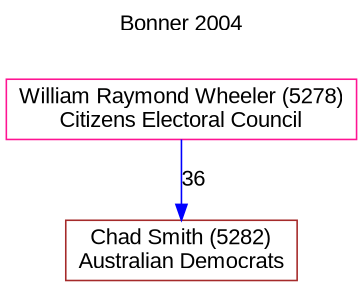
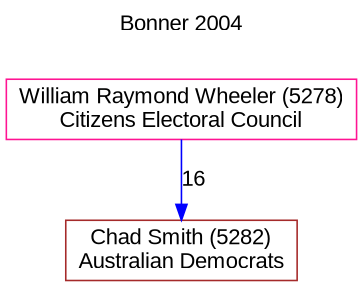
(194, 180) -> (194, 180)
